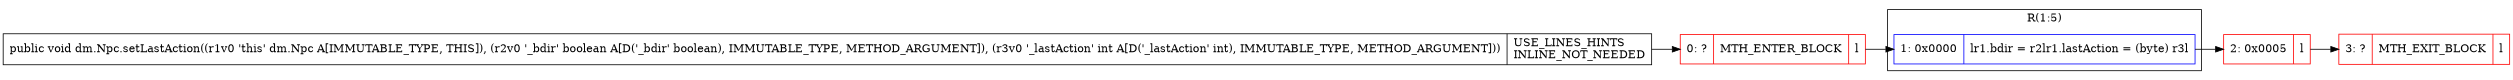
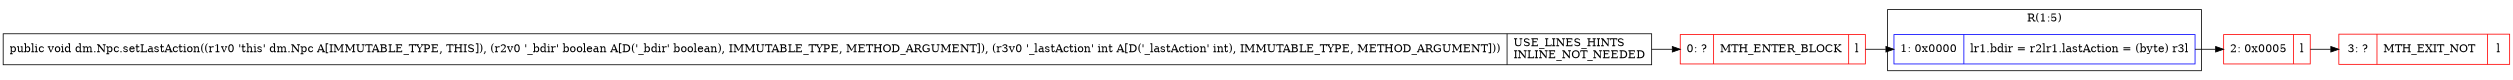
(2433, 49) -> (2429, 49)
